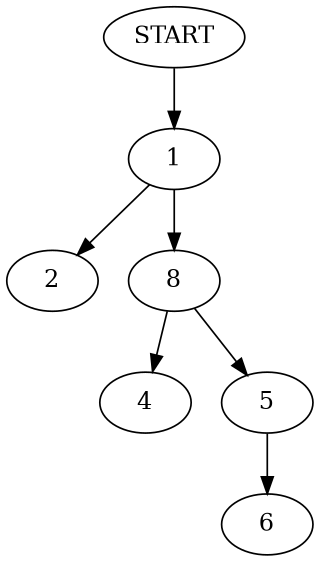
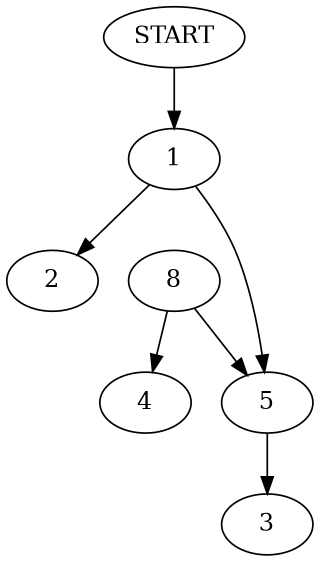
(174, 212) -> (241, 266)
(267, 524) -> (267, 524)
